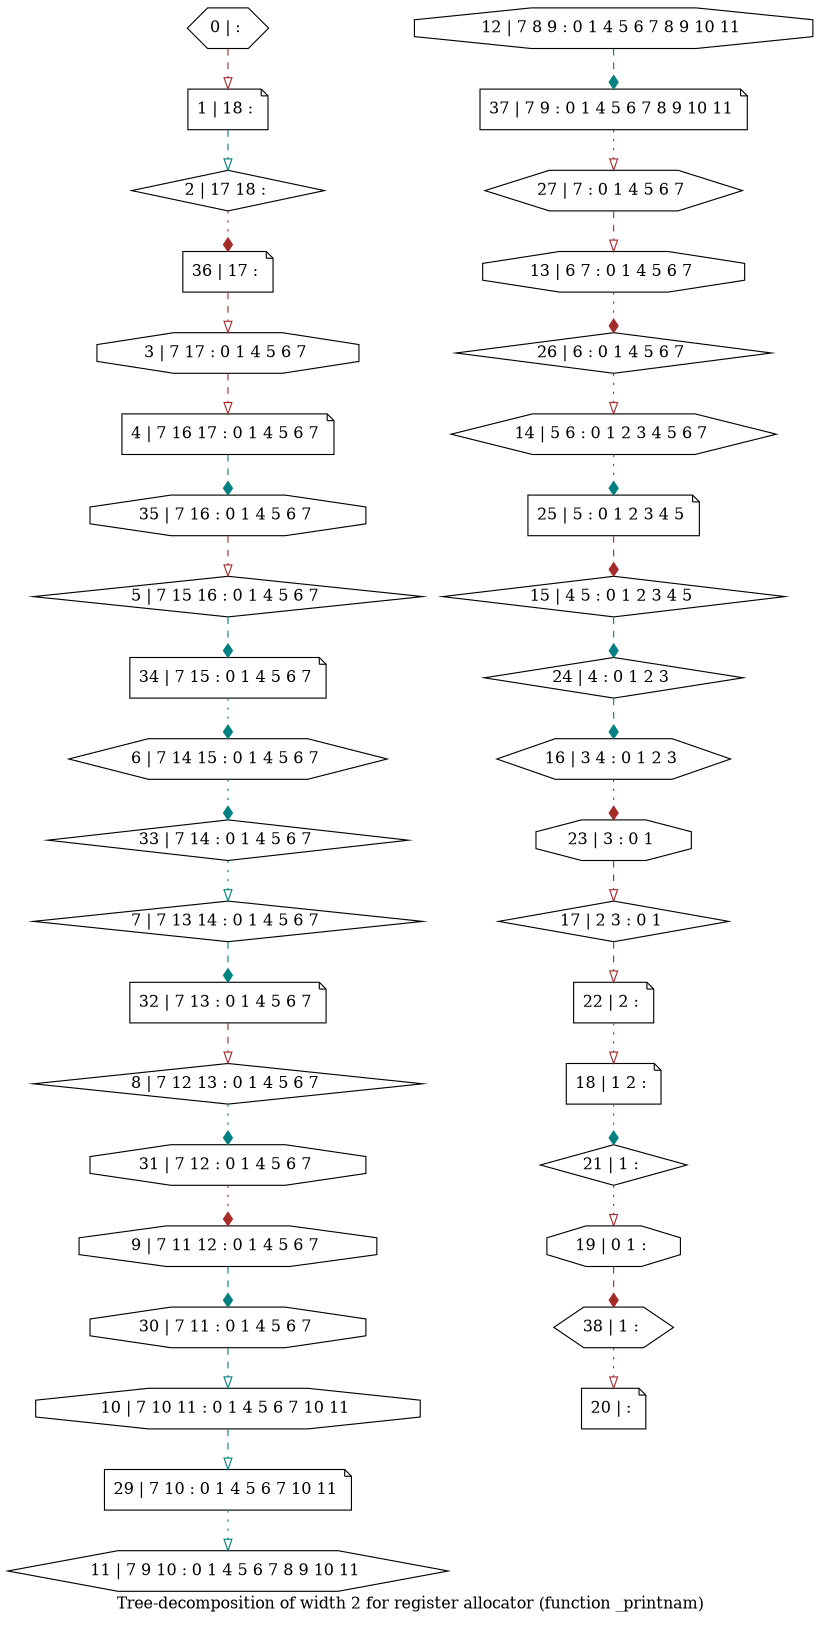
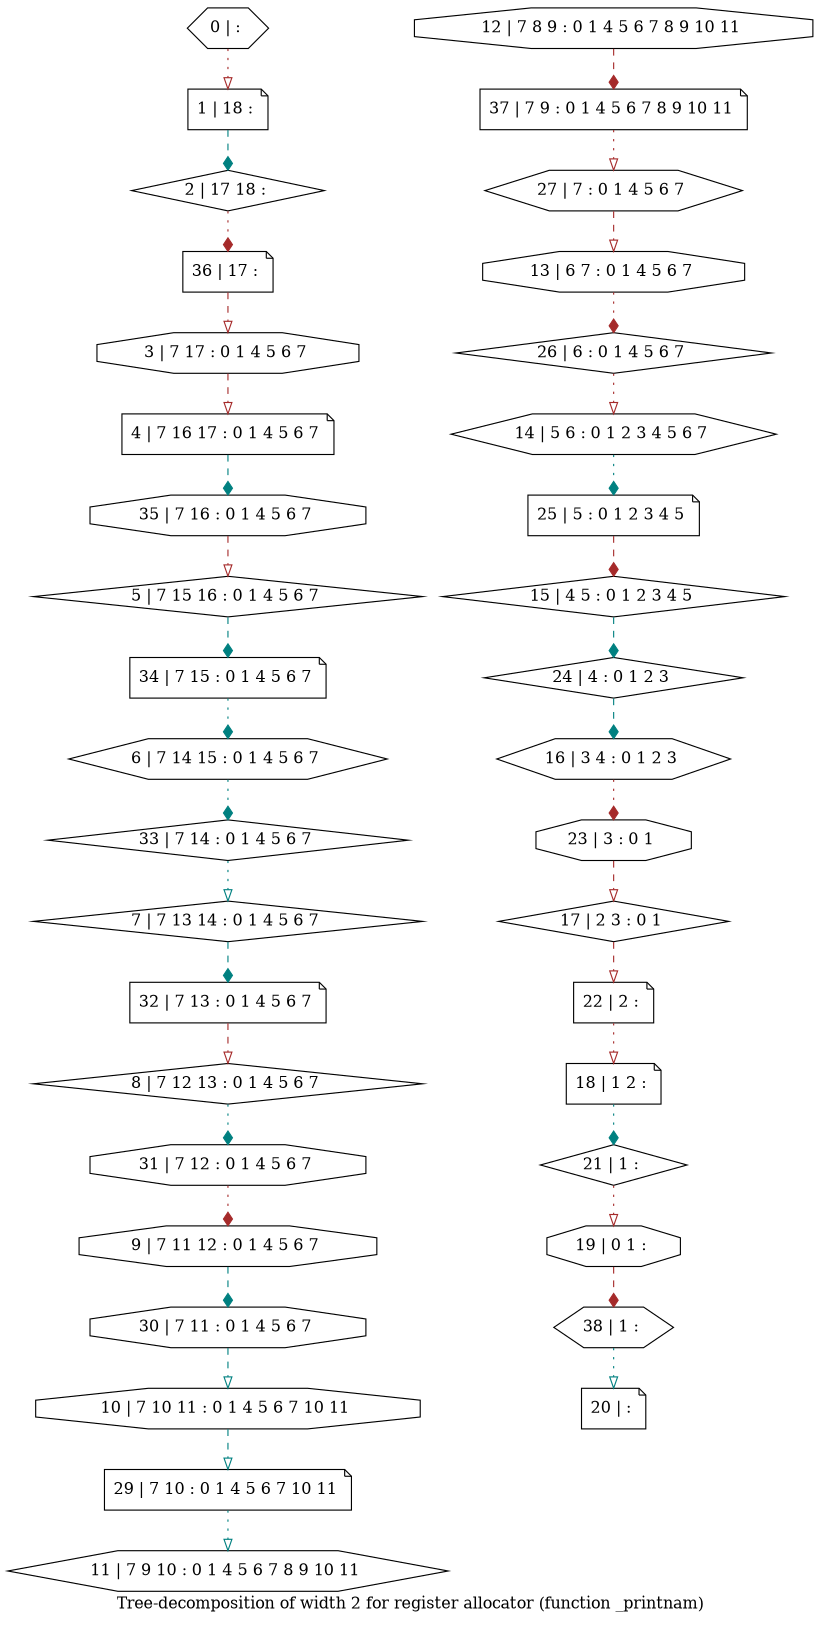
(614, 62) -> (614, 62)
(228, 63) -> (228, 63)
(228, 144) -> (228, 143)
(614, 1362) -> (614, 1362)
